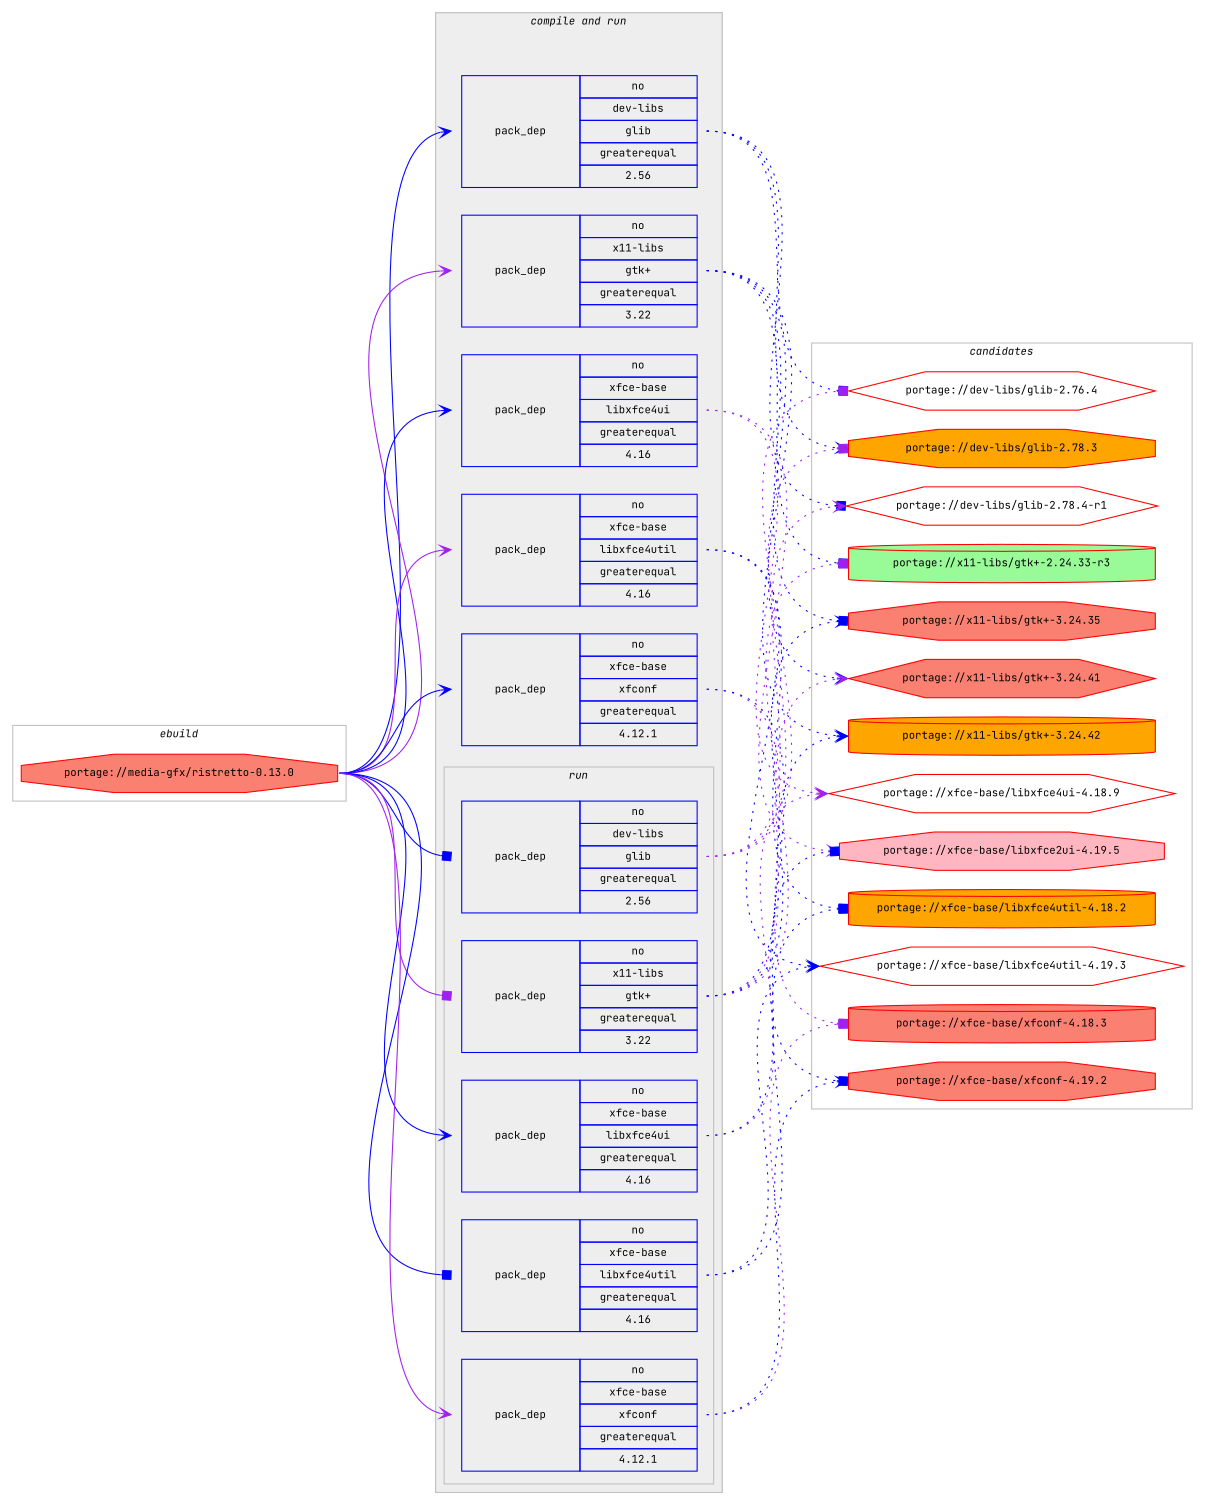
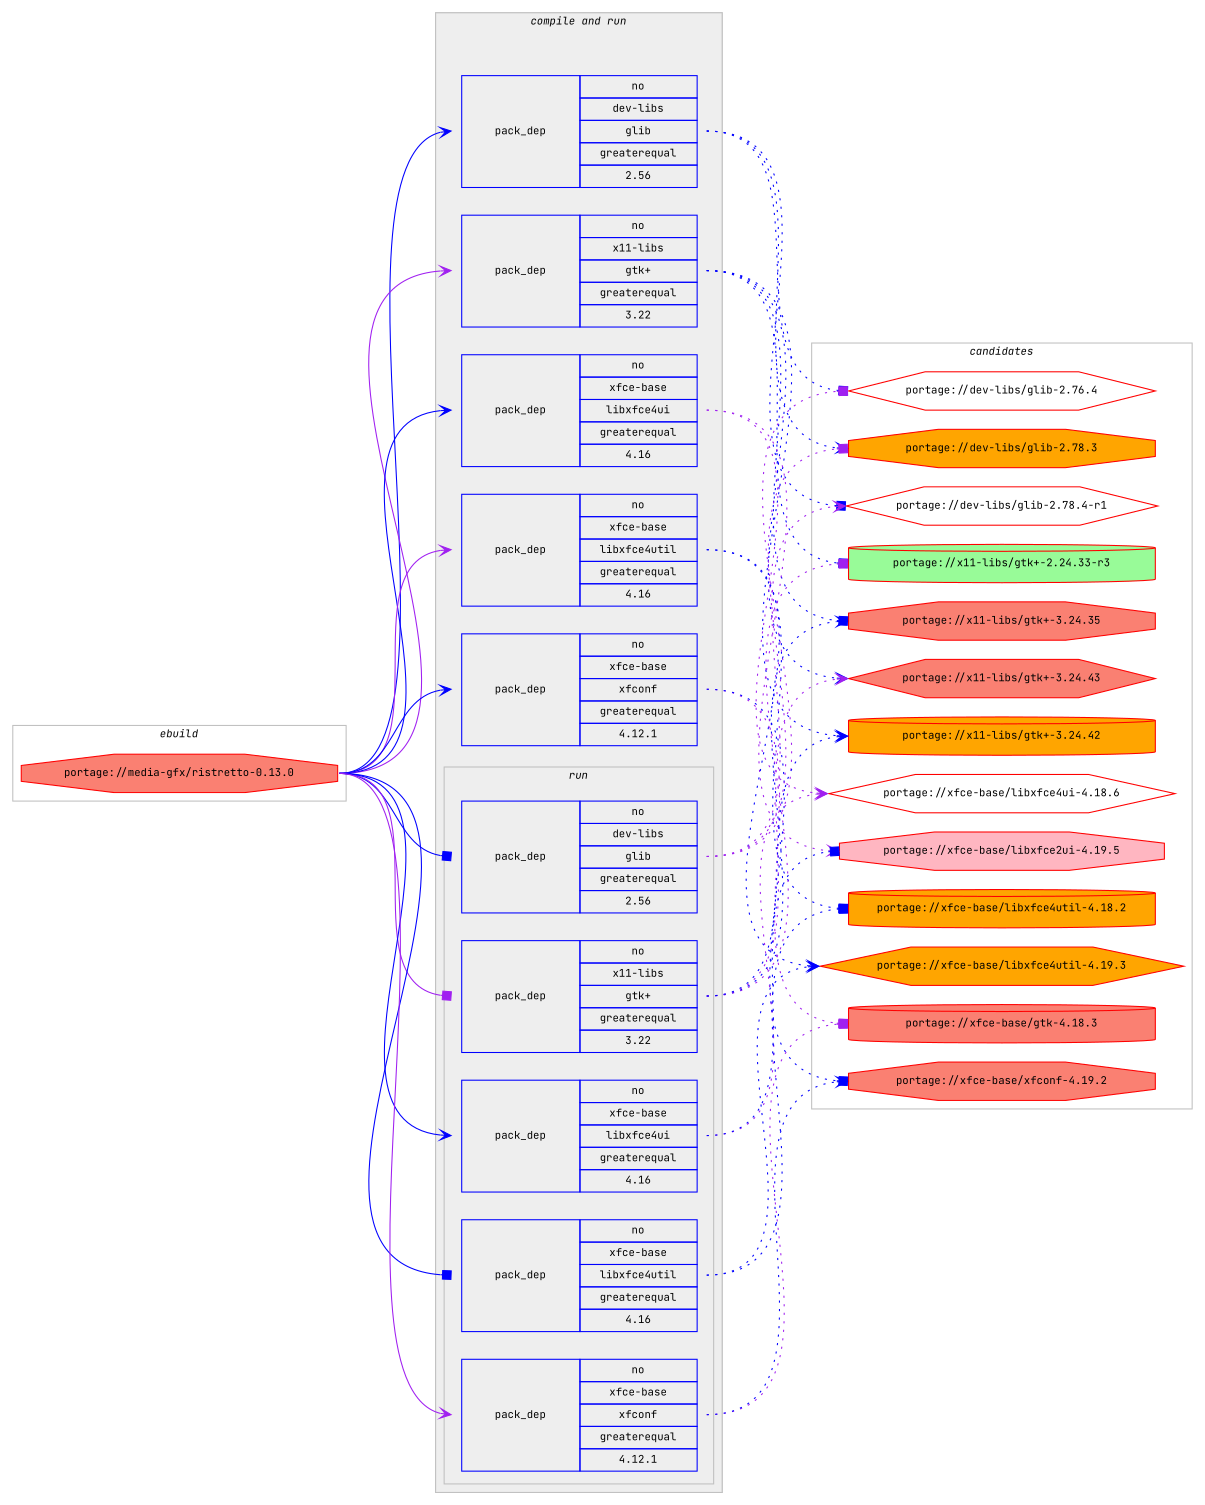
(1002, 679) -> (1002, 679)
(1002, 794) -> (1002, 794)
(1002, 966) -> (1002, 966)
(1002, 1024) -> (1002, 1024)
